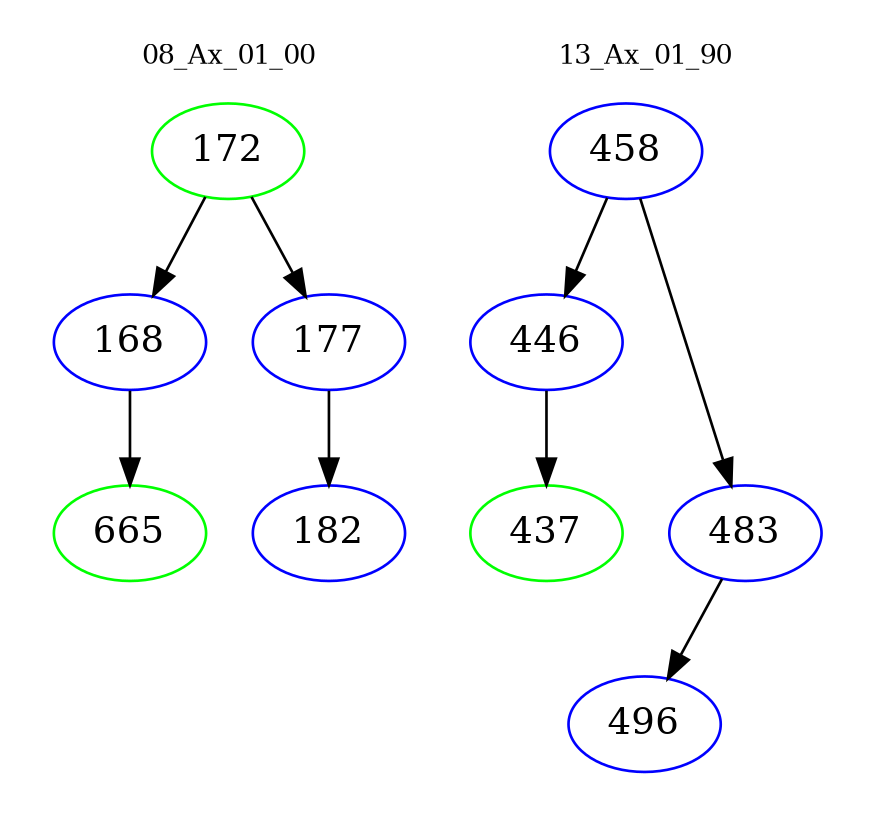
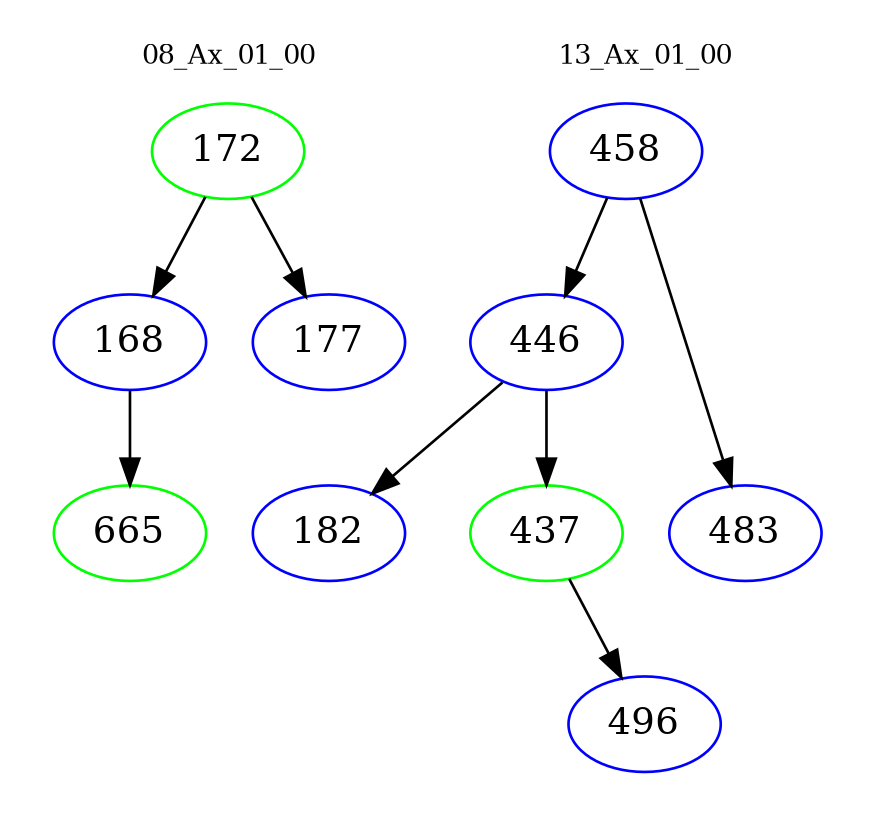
(646, 57) -> (646, 57)
(329, 425) -> (467, 413)
(701, 617) -> (589, 616)
